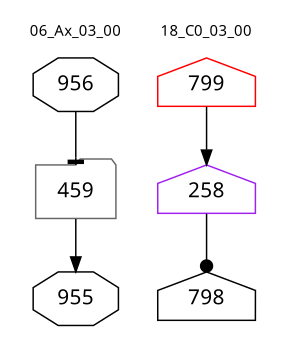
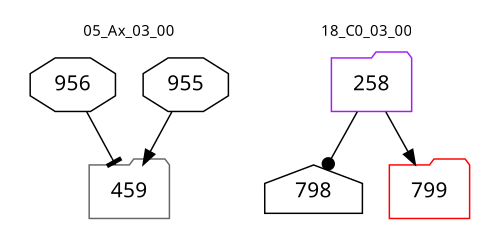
(76, 32) -> (129, 32)
(207, 85) -> (429, 192)
(207, 128) -> (397, 132)
(207, 192) -> (372, 85)
(76, 238) -> (161, 132)
